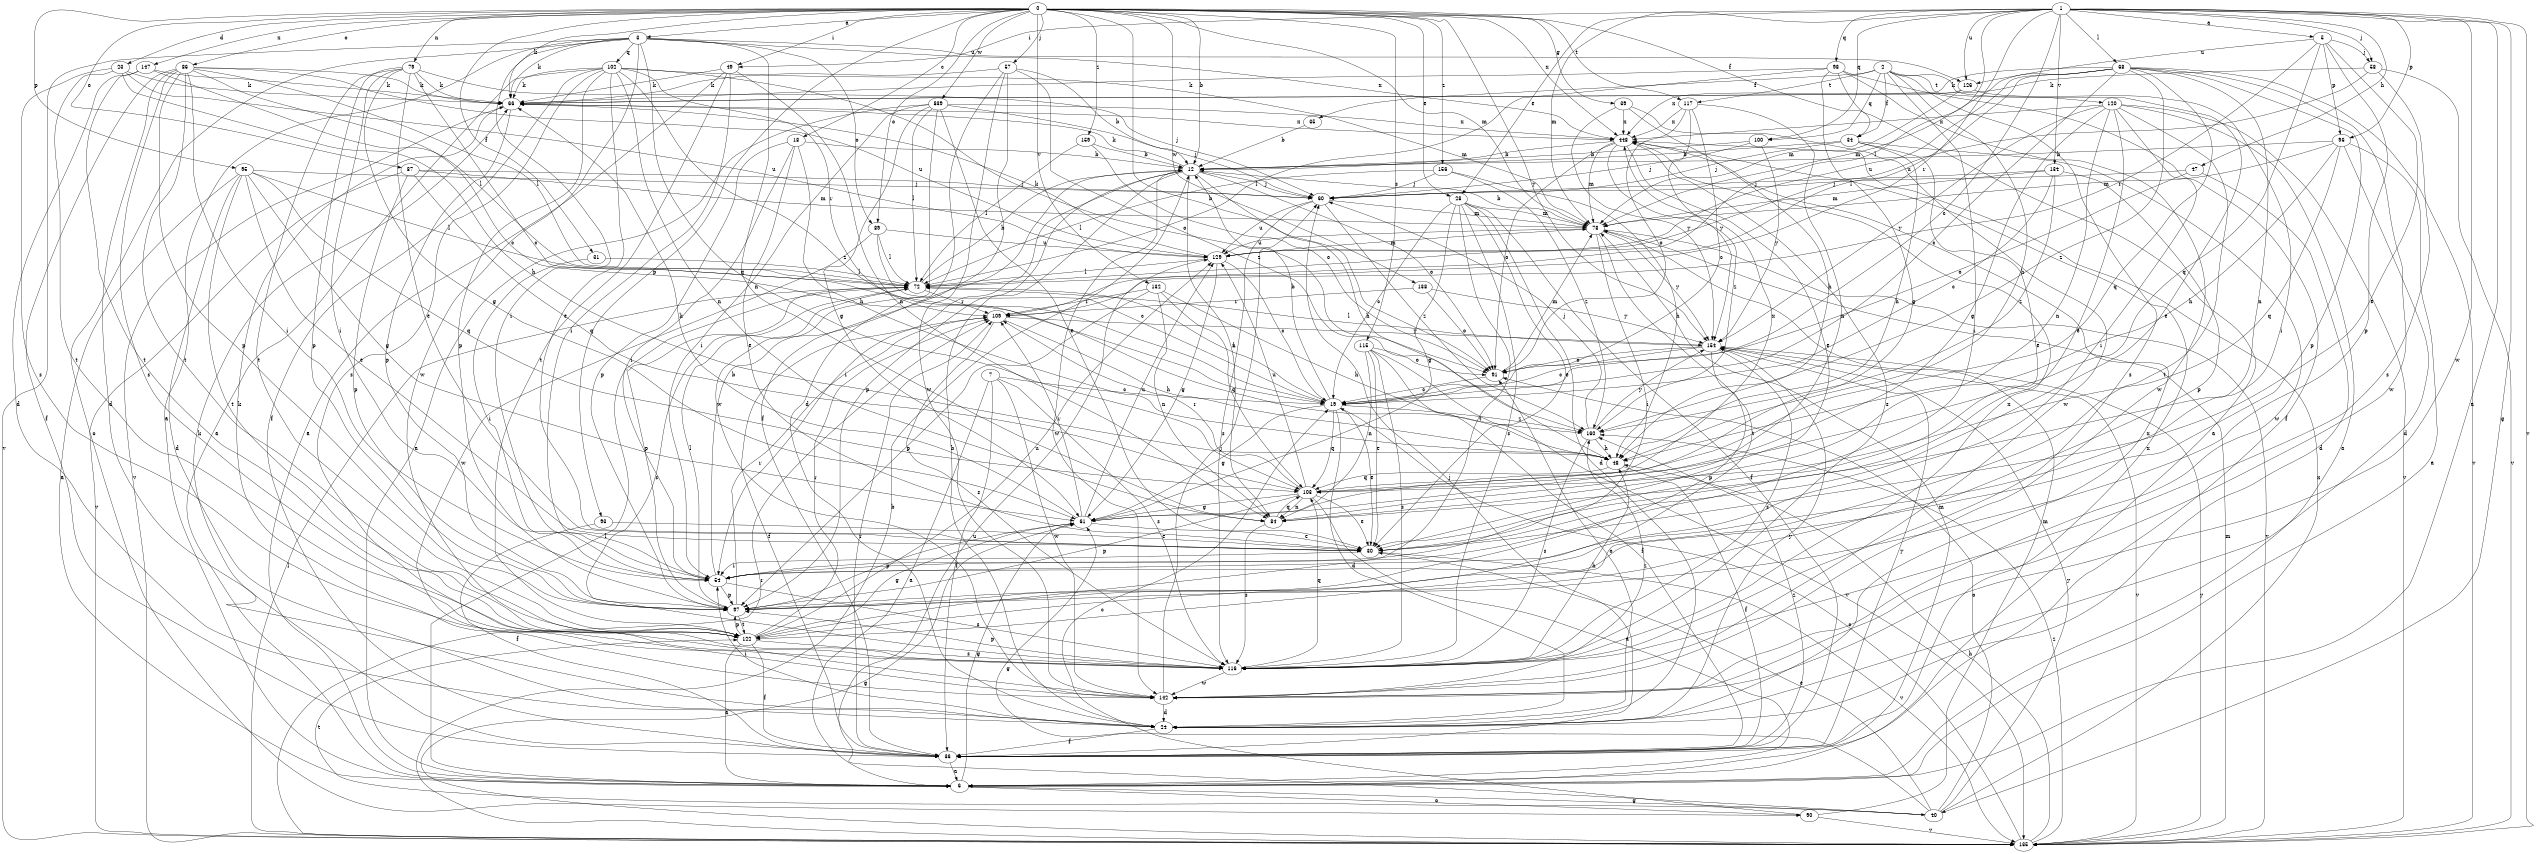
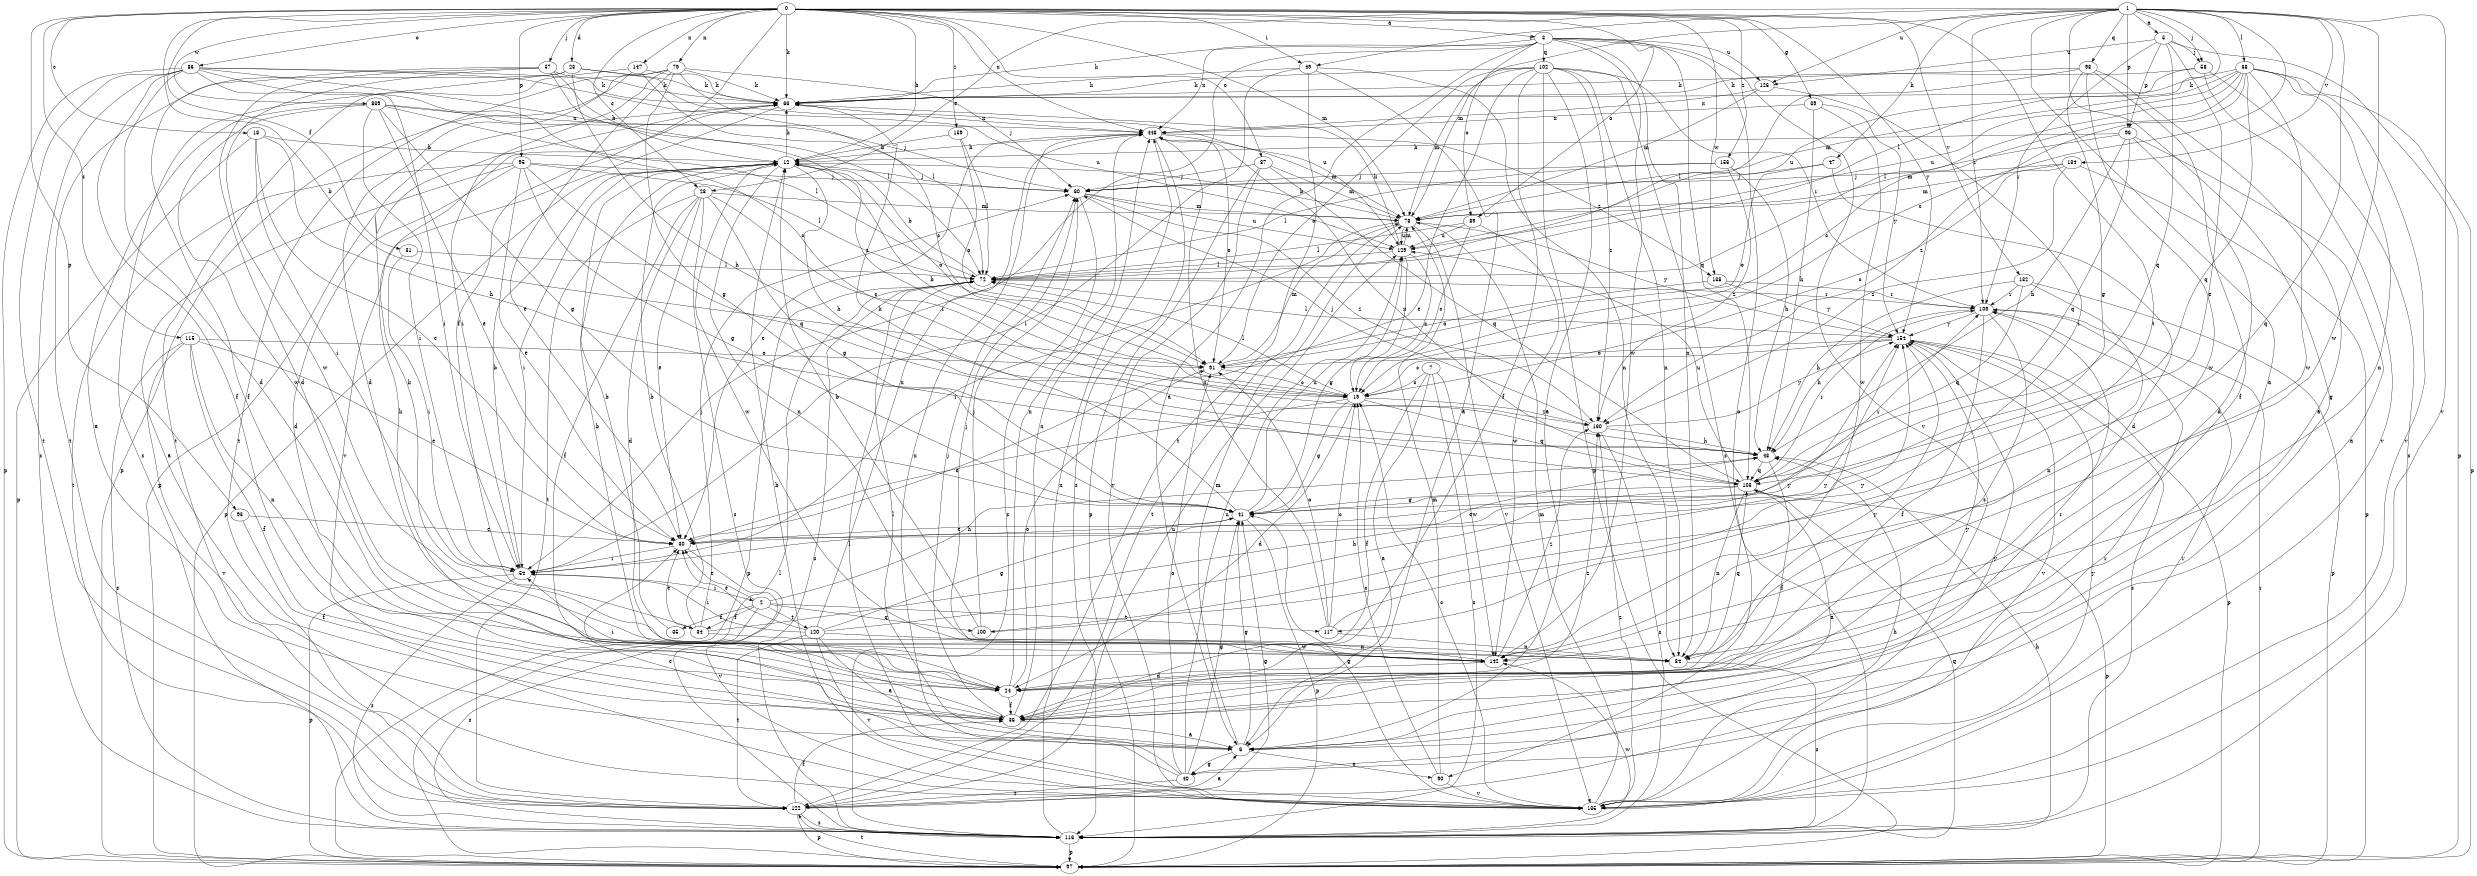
(1734, 282) -> (1449, 148)
(997, 515) -> (1777, 644)
(1083, 522) -> (1241, 515)
(1532, 539) -> (663, 582)
